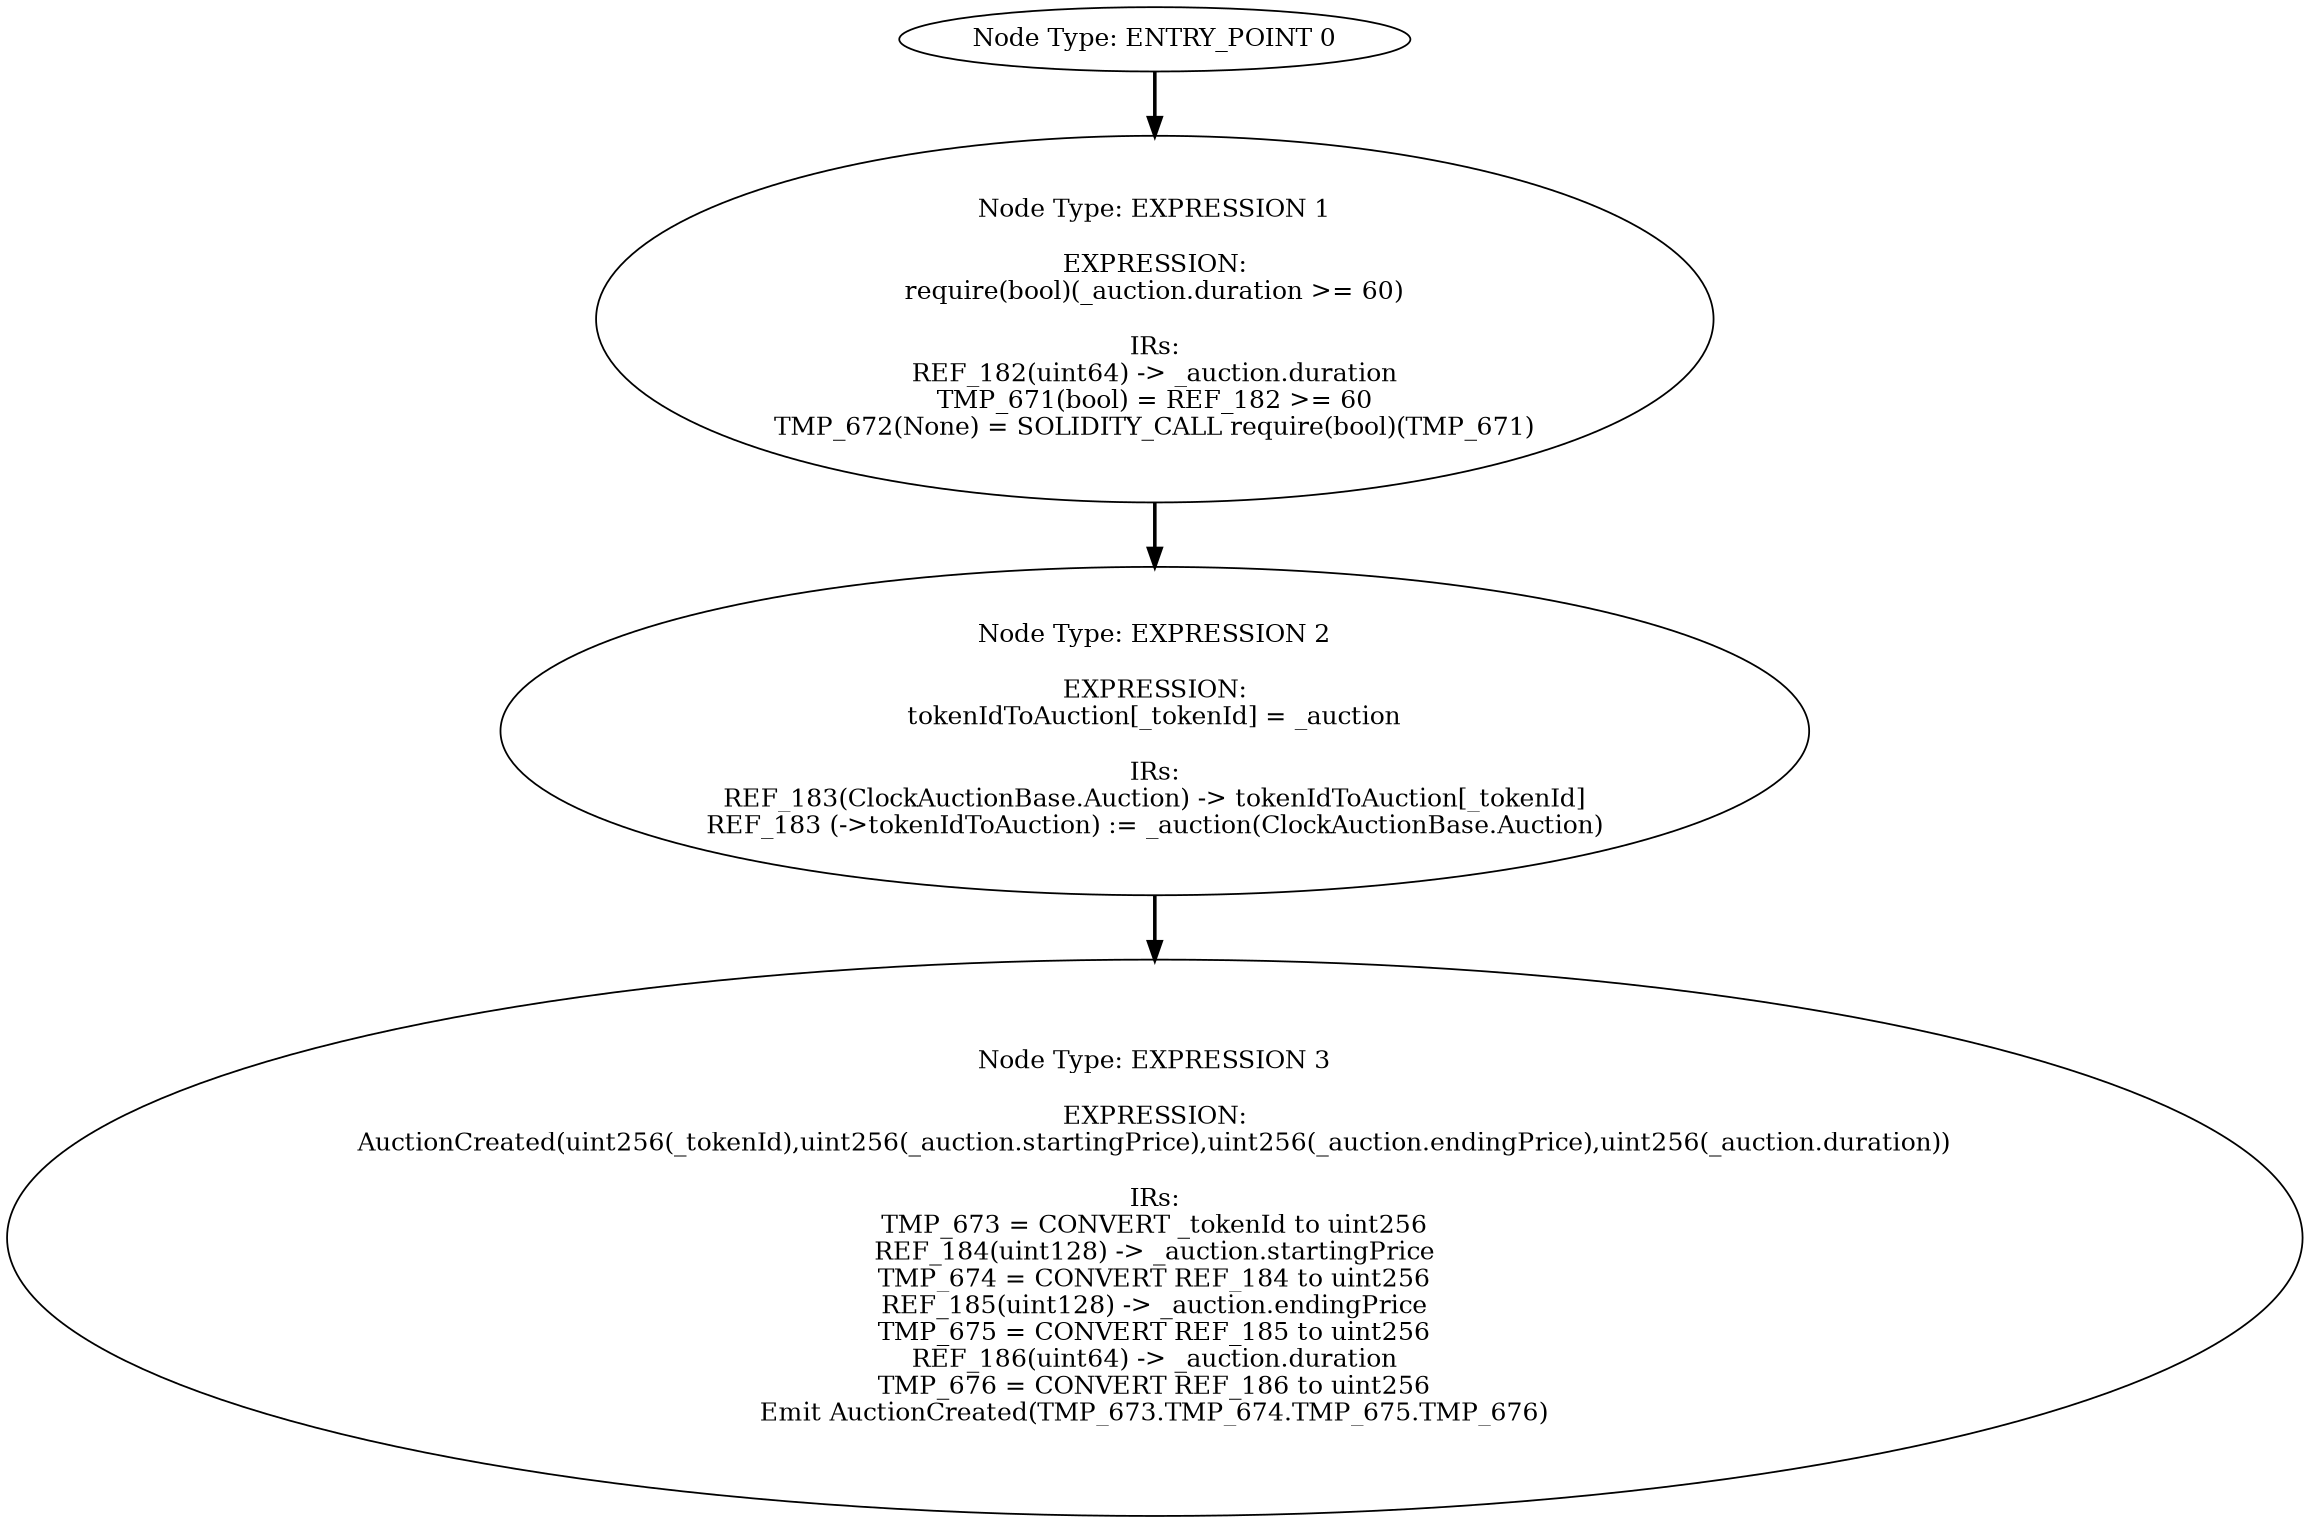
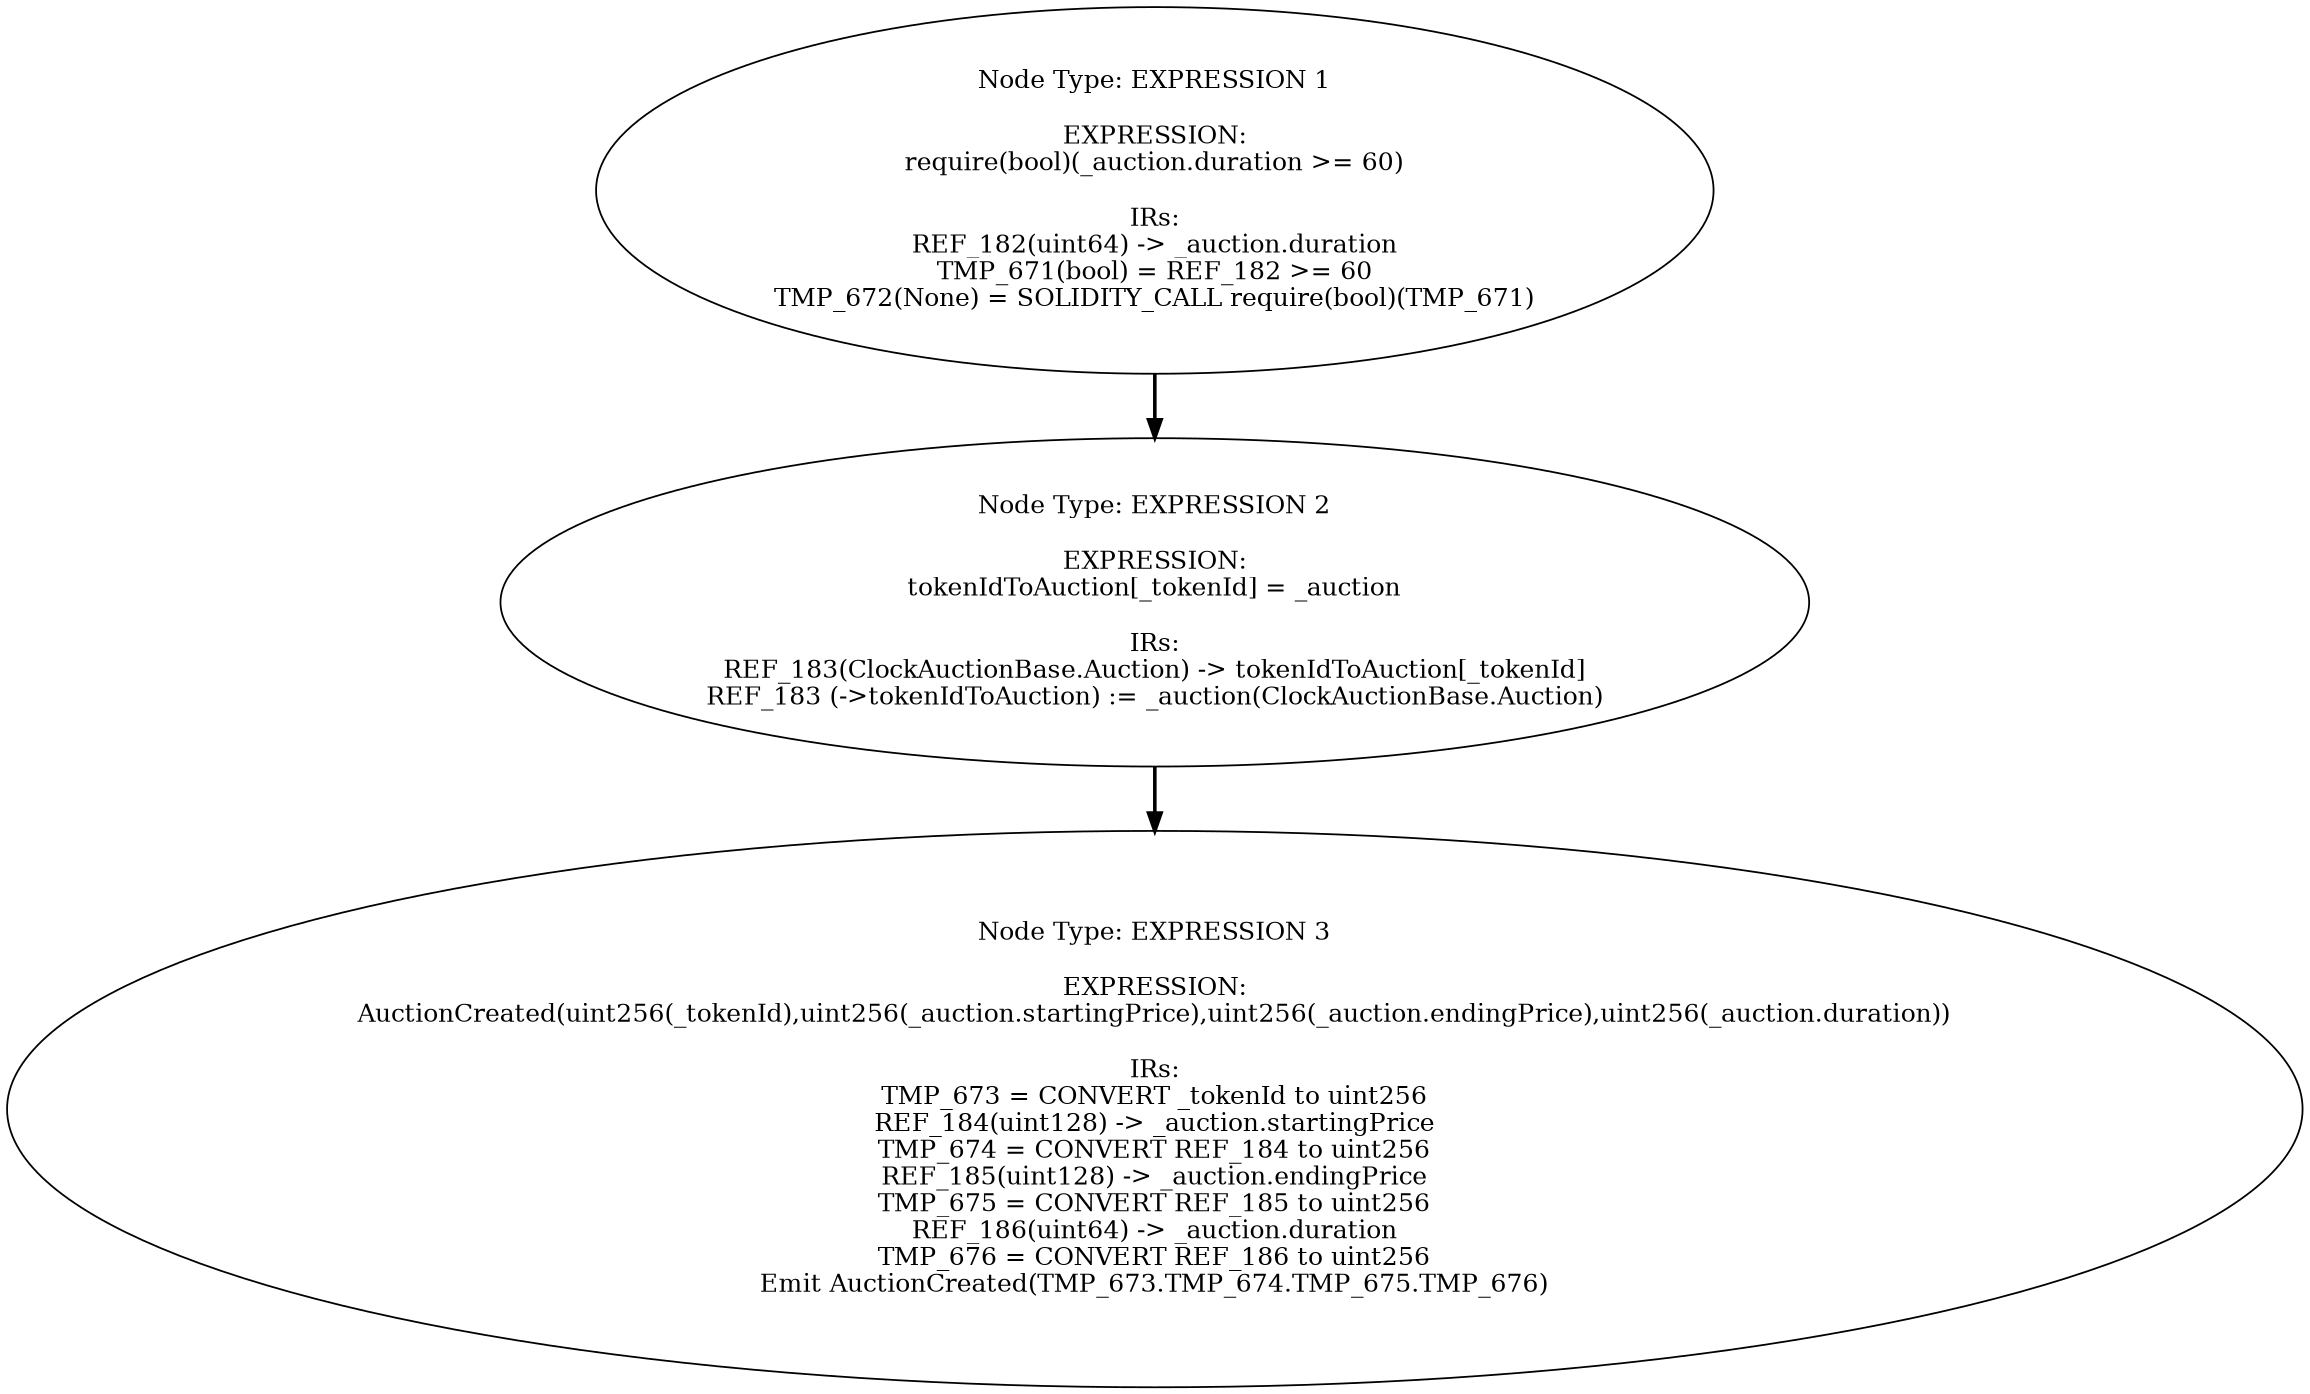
(1155, 39) -> none
